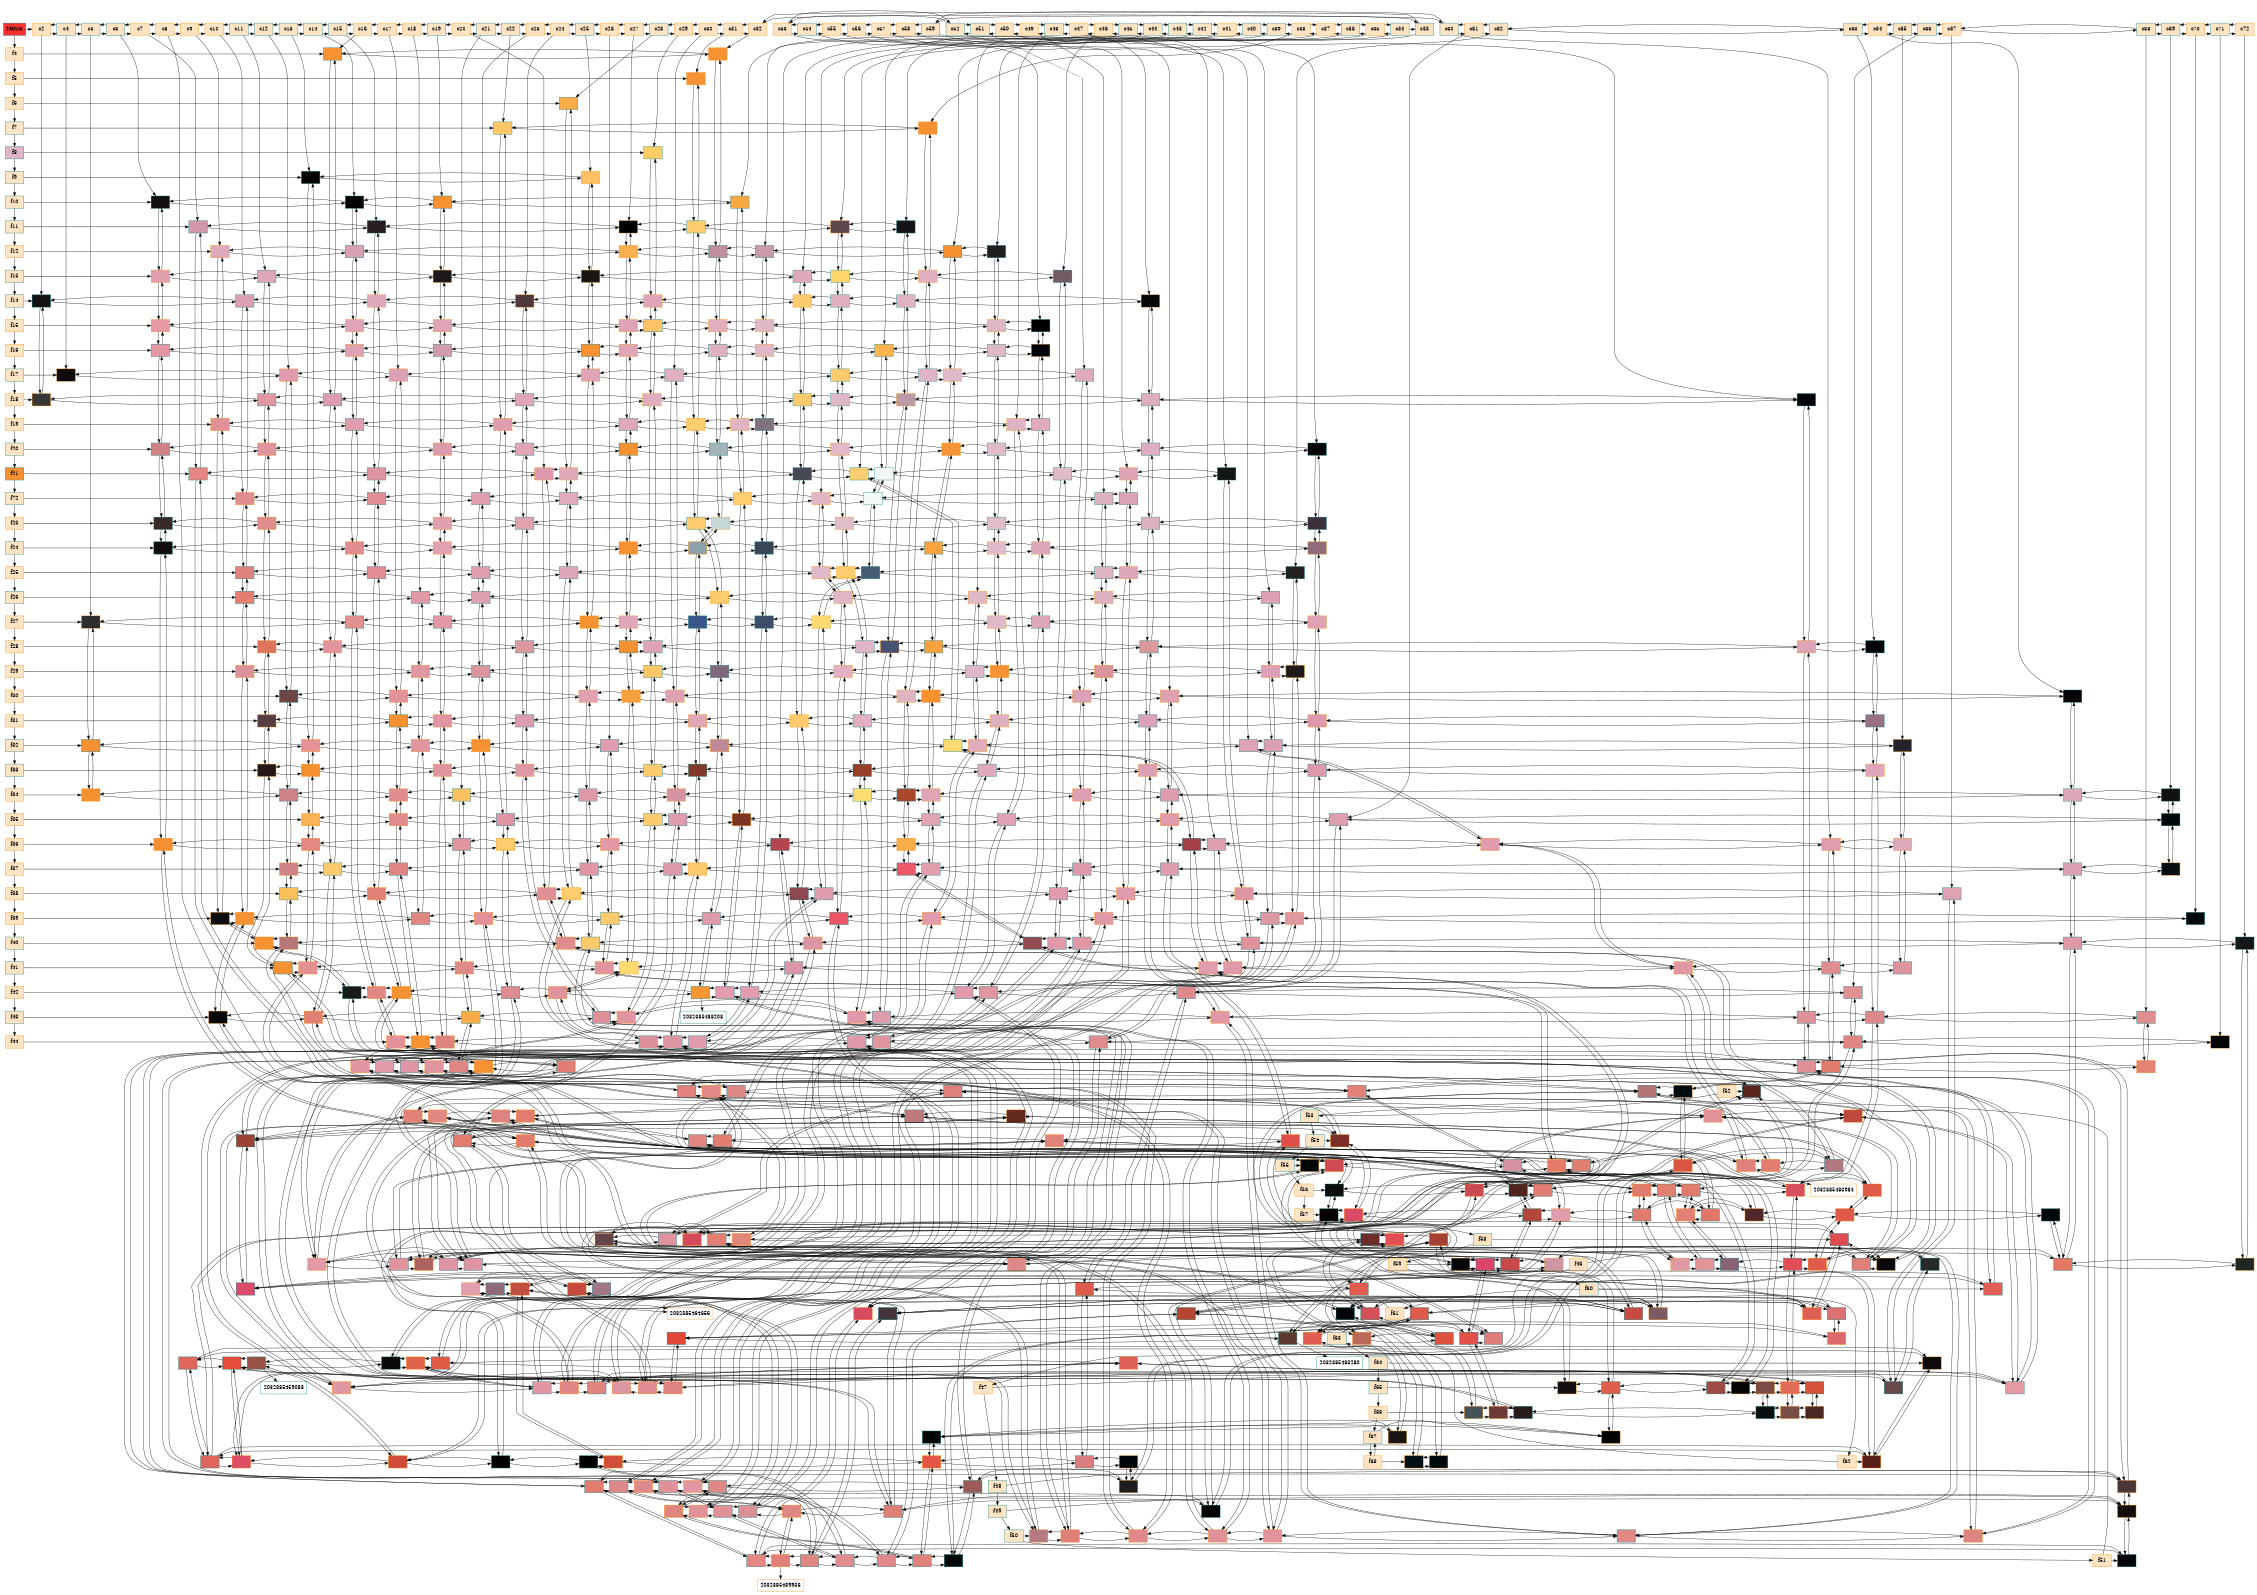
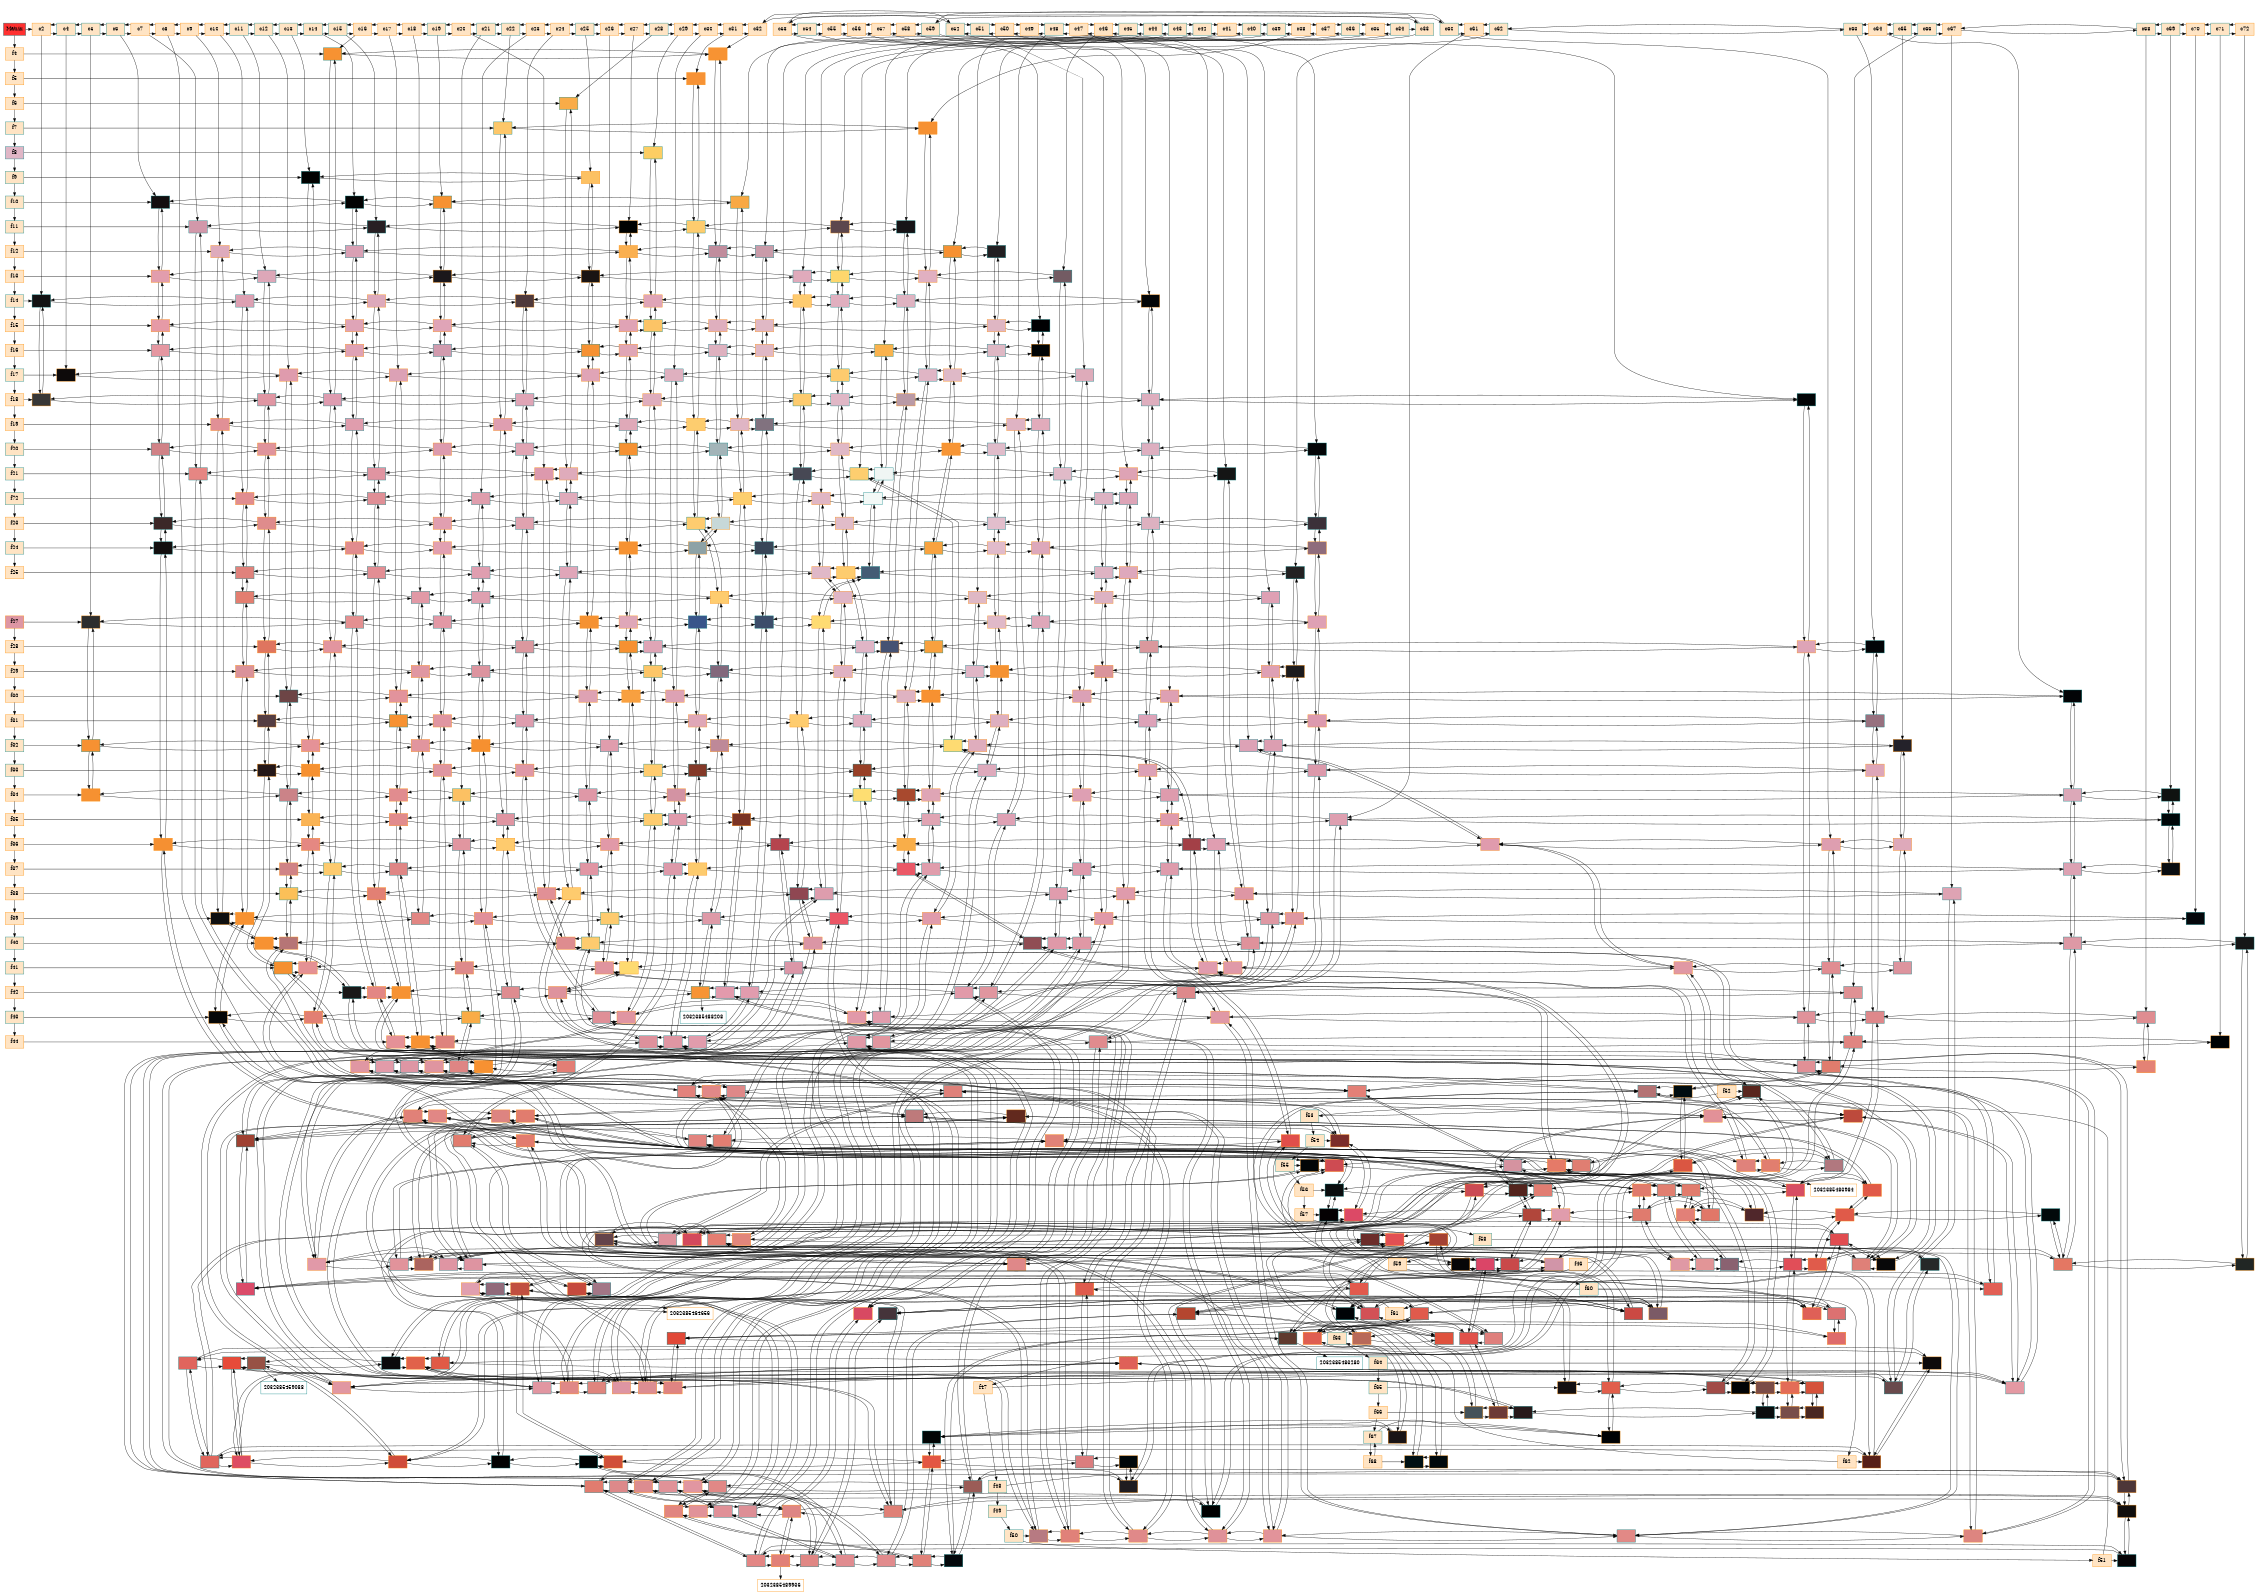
(15, 276) -> (15, 276)
(15, 474) -> (15, 474)
(15, 597) -> none
(15, 622) -> (15, 622)
